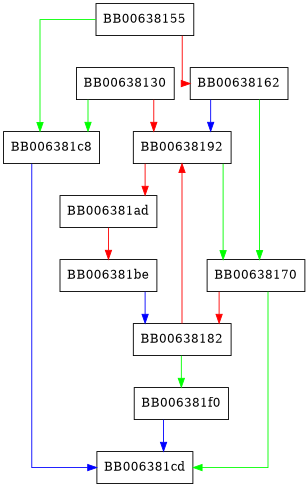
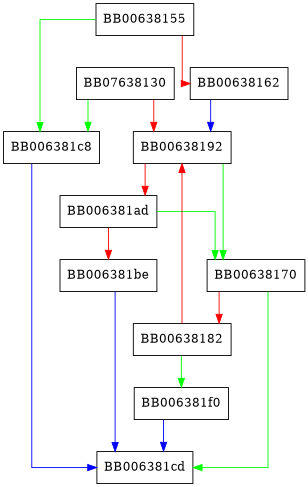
(125, 84) -> (125, 84)
(260, 175) -> (206, 212)
(145, 303) -> (115, 367)
